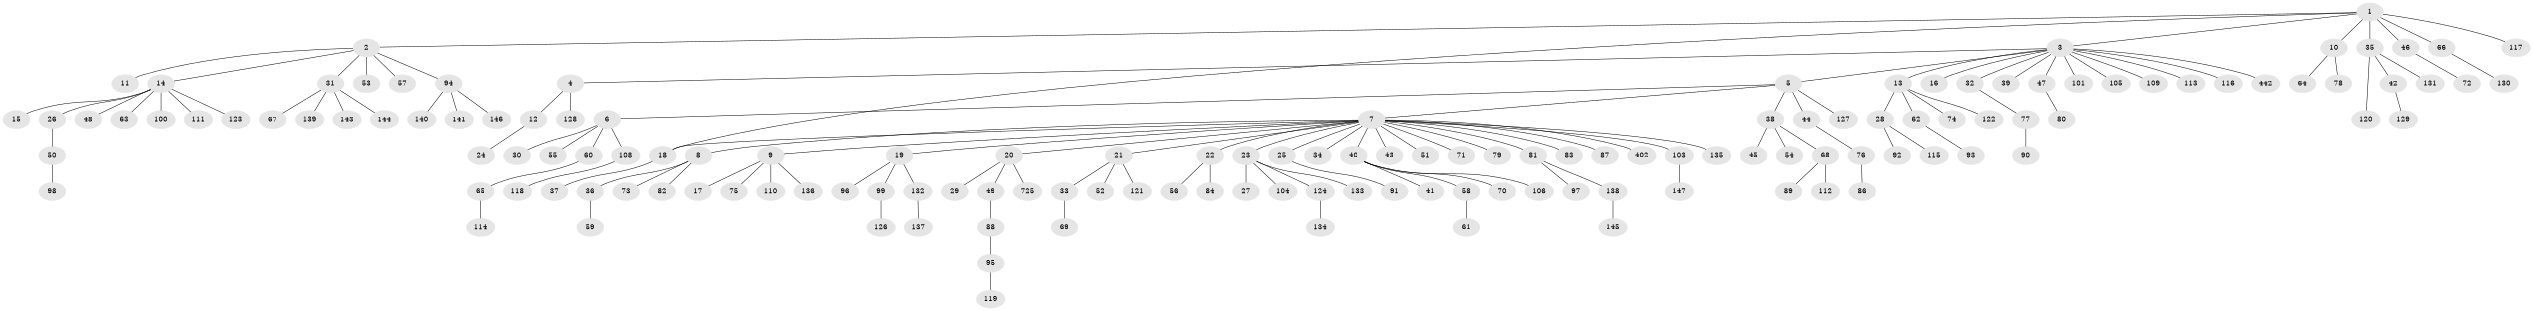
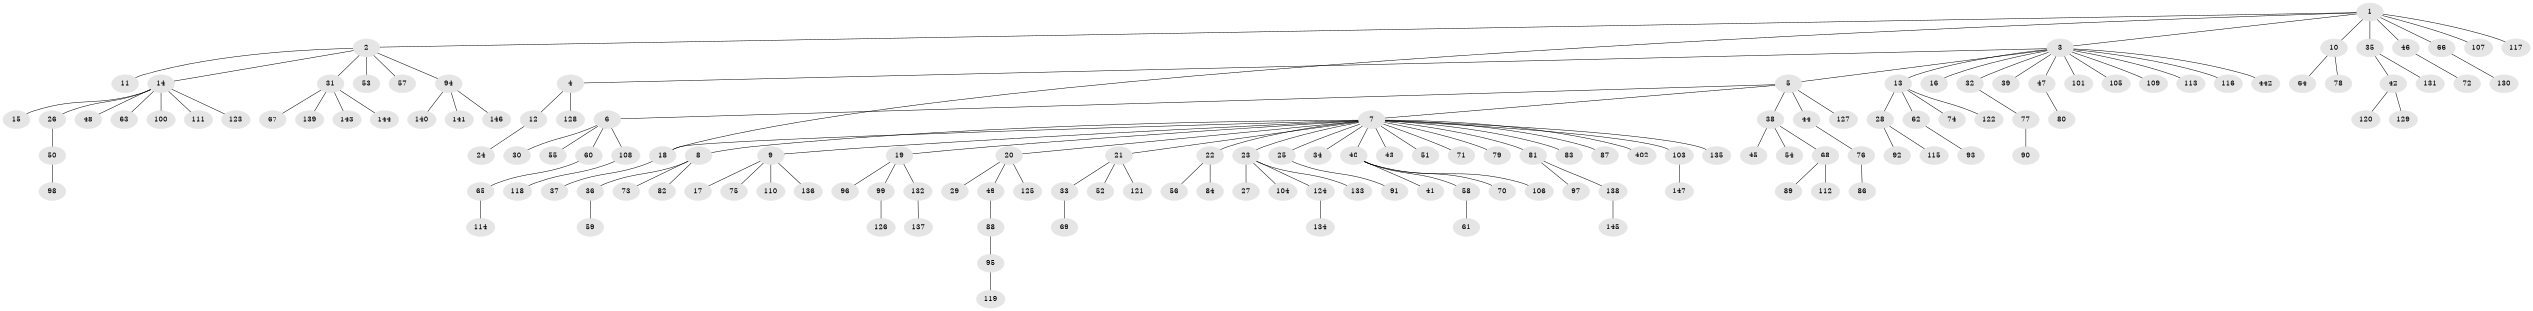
none -> (2479, 48)
(2368, 84) -> (2380, 102)
(1028, 191) -> (1028, 191)
